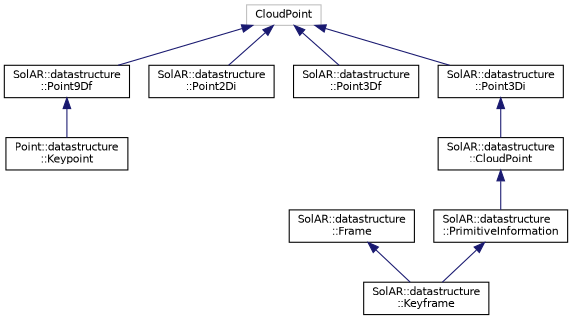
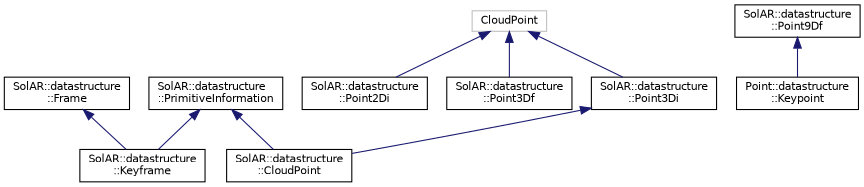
(180, 47) -> none
(501, 195) -> (257, 133)
